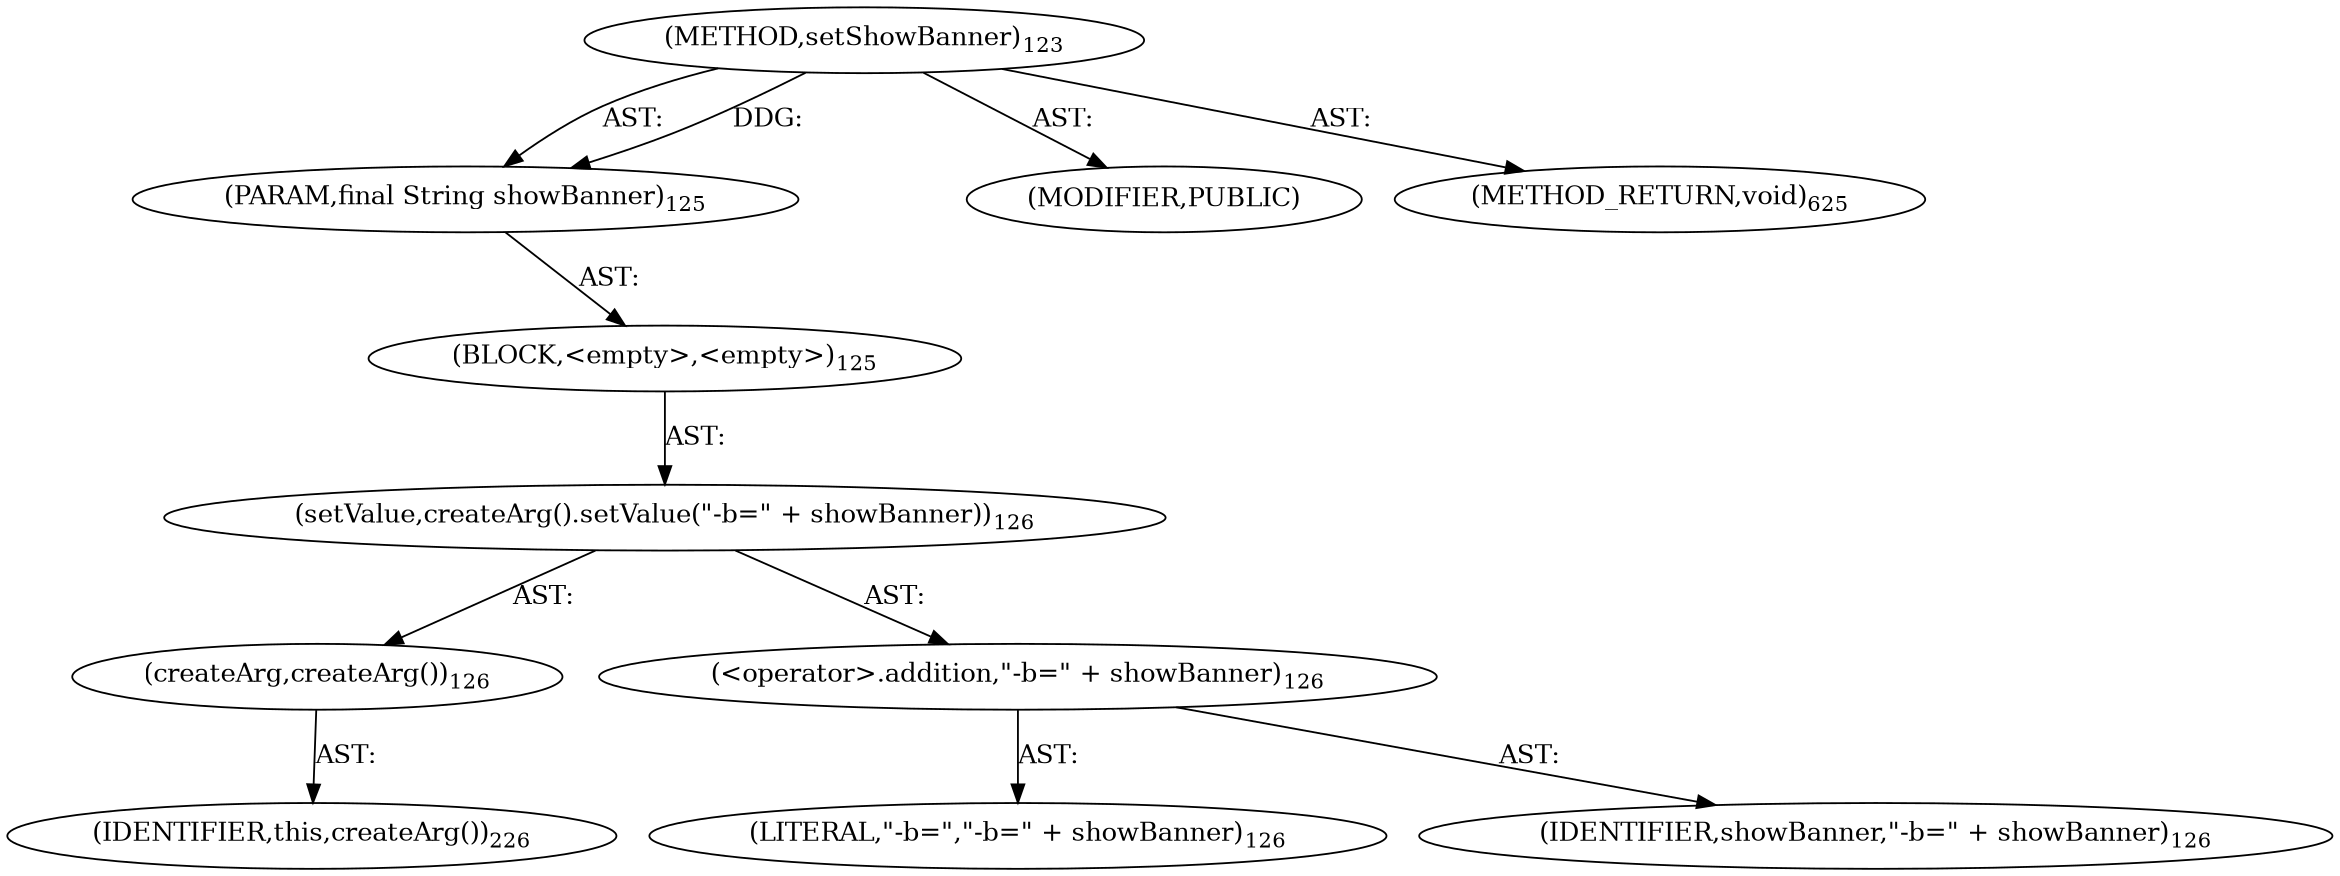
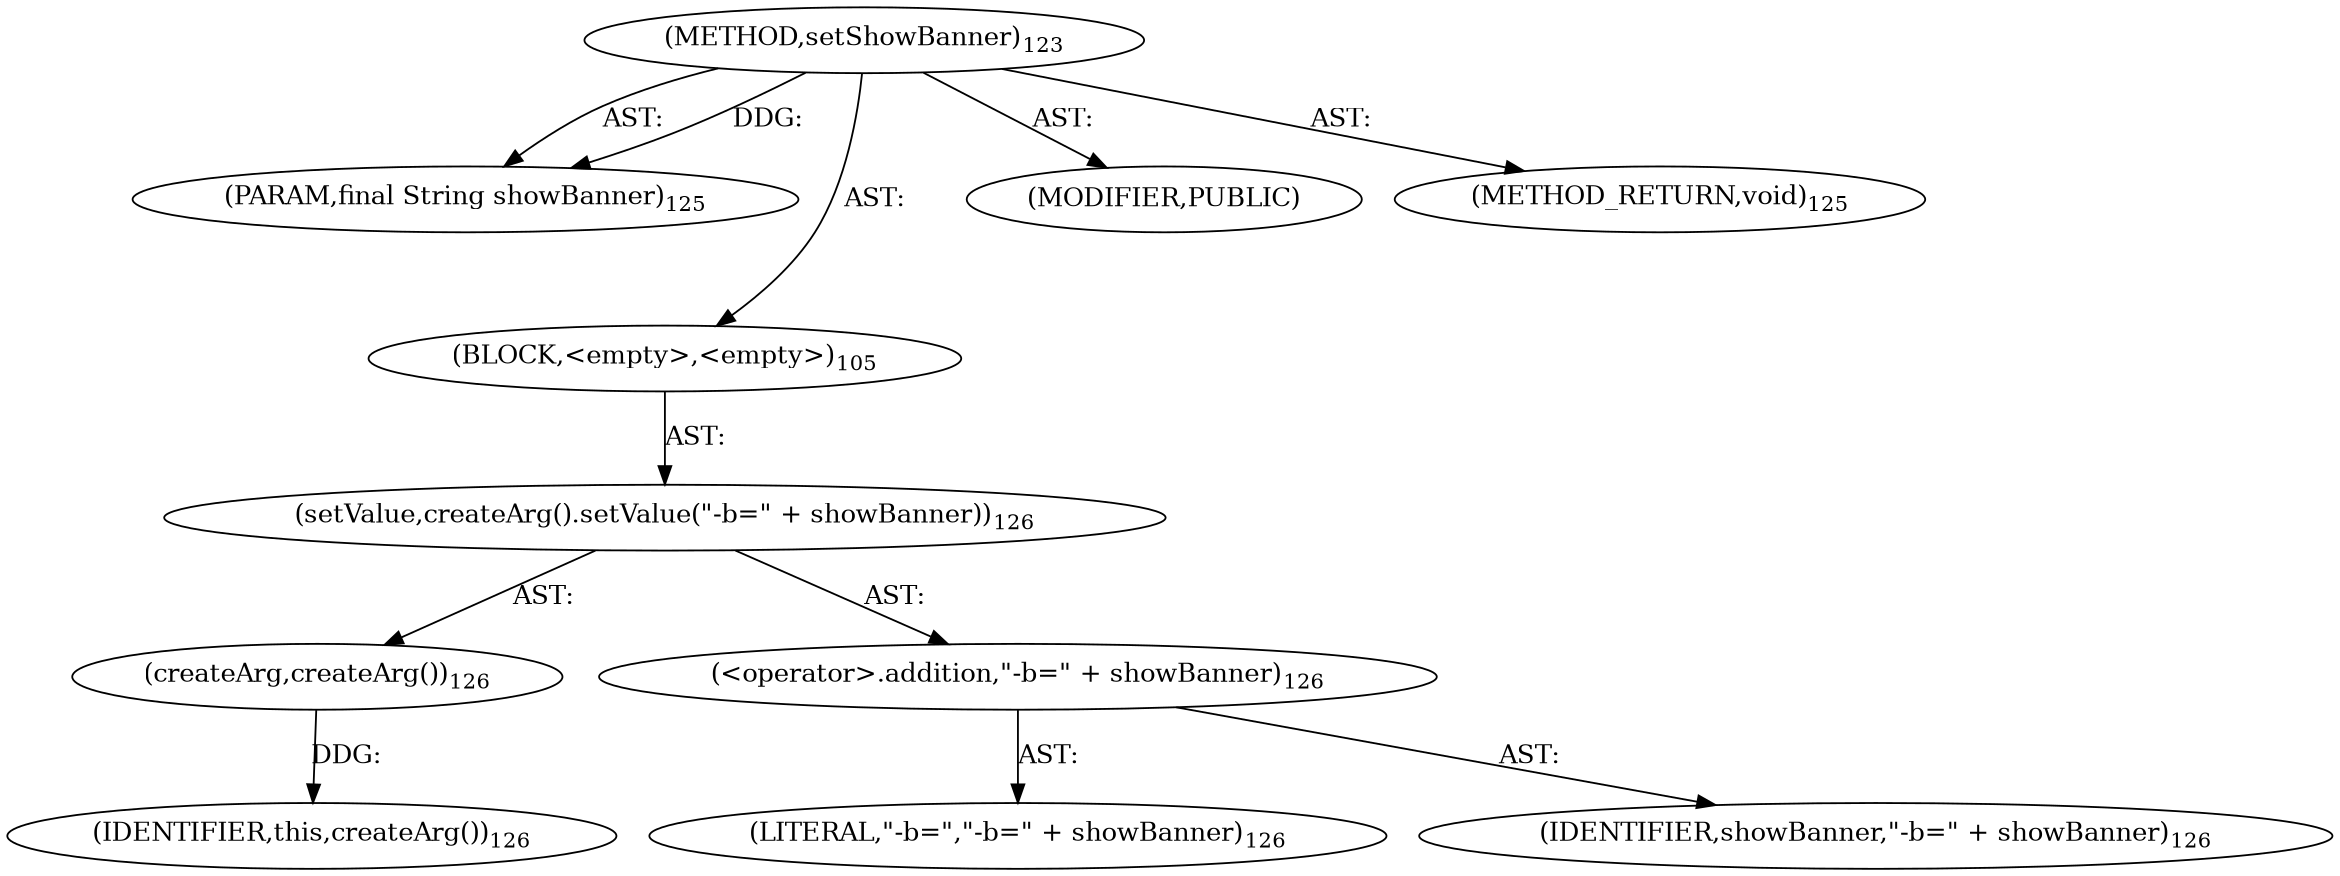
(1828, 197) -> (1828, 197)
(558, 273) -> (827, 211)
(857, 356) -> (857, 356)
(350, 756) -> (350, 756)
(510, 833) -> (510, 833)
